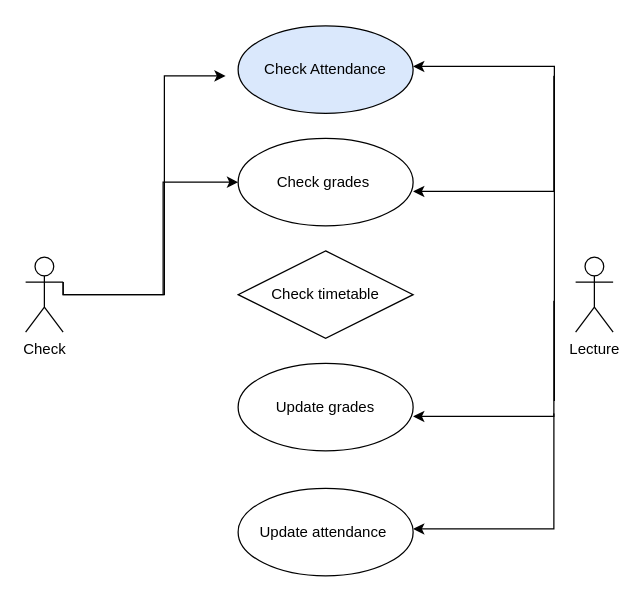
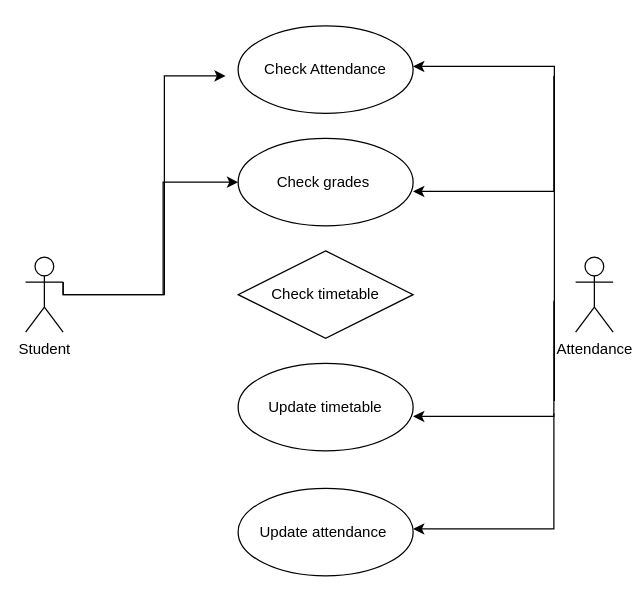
(326, 69) -> (326, 69)
(45, 350) -> (45, 350)
(595, 350) -> (595, 350)
(326, 407) -> (326, 407)
